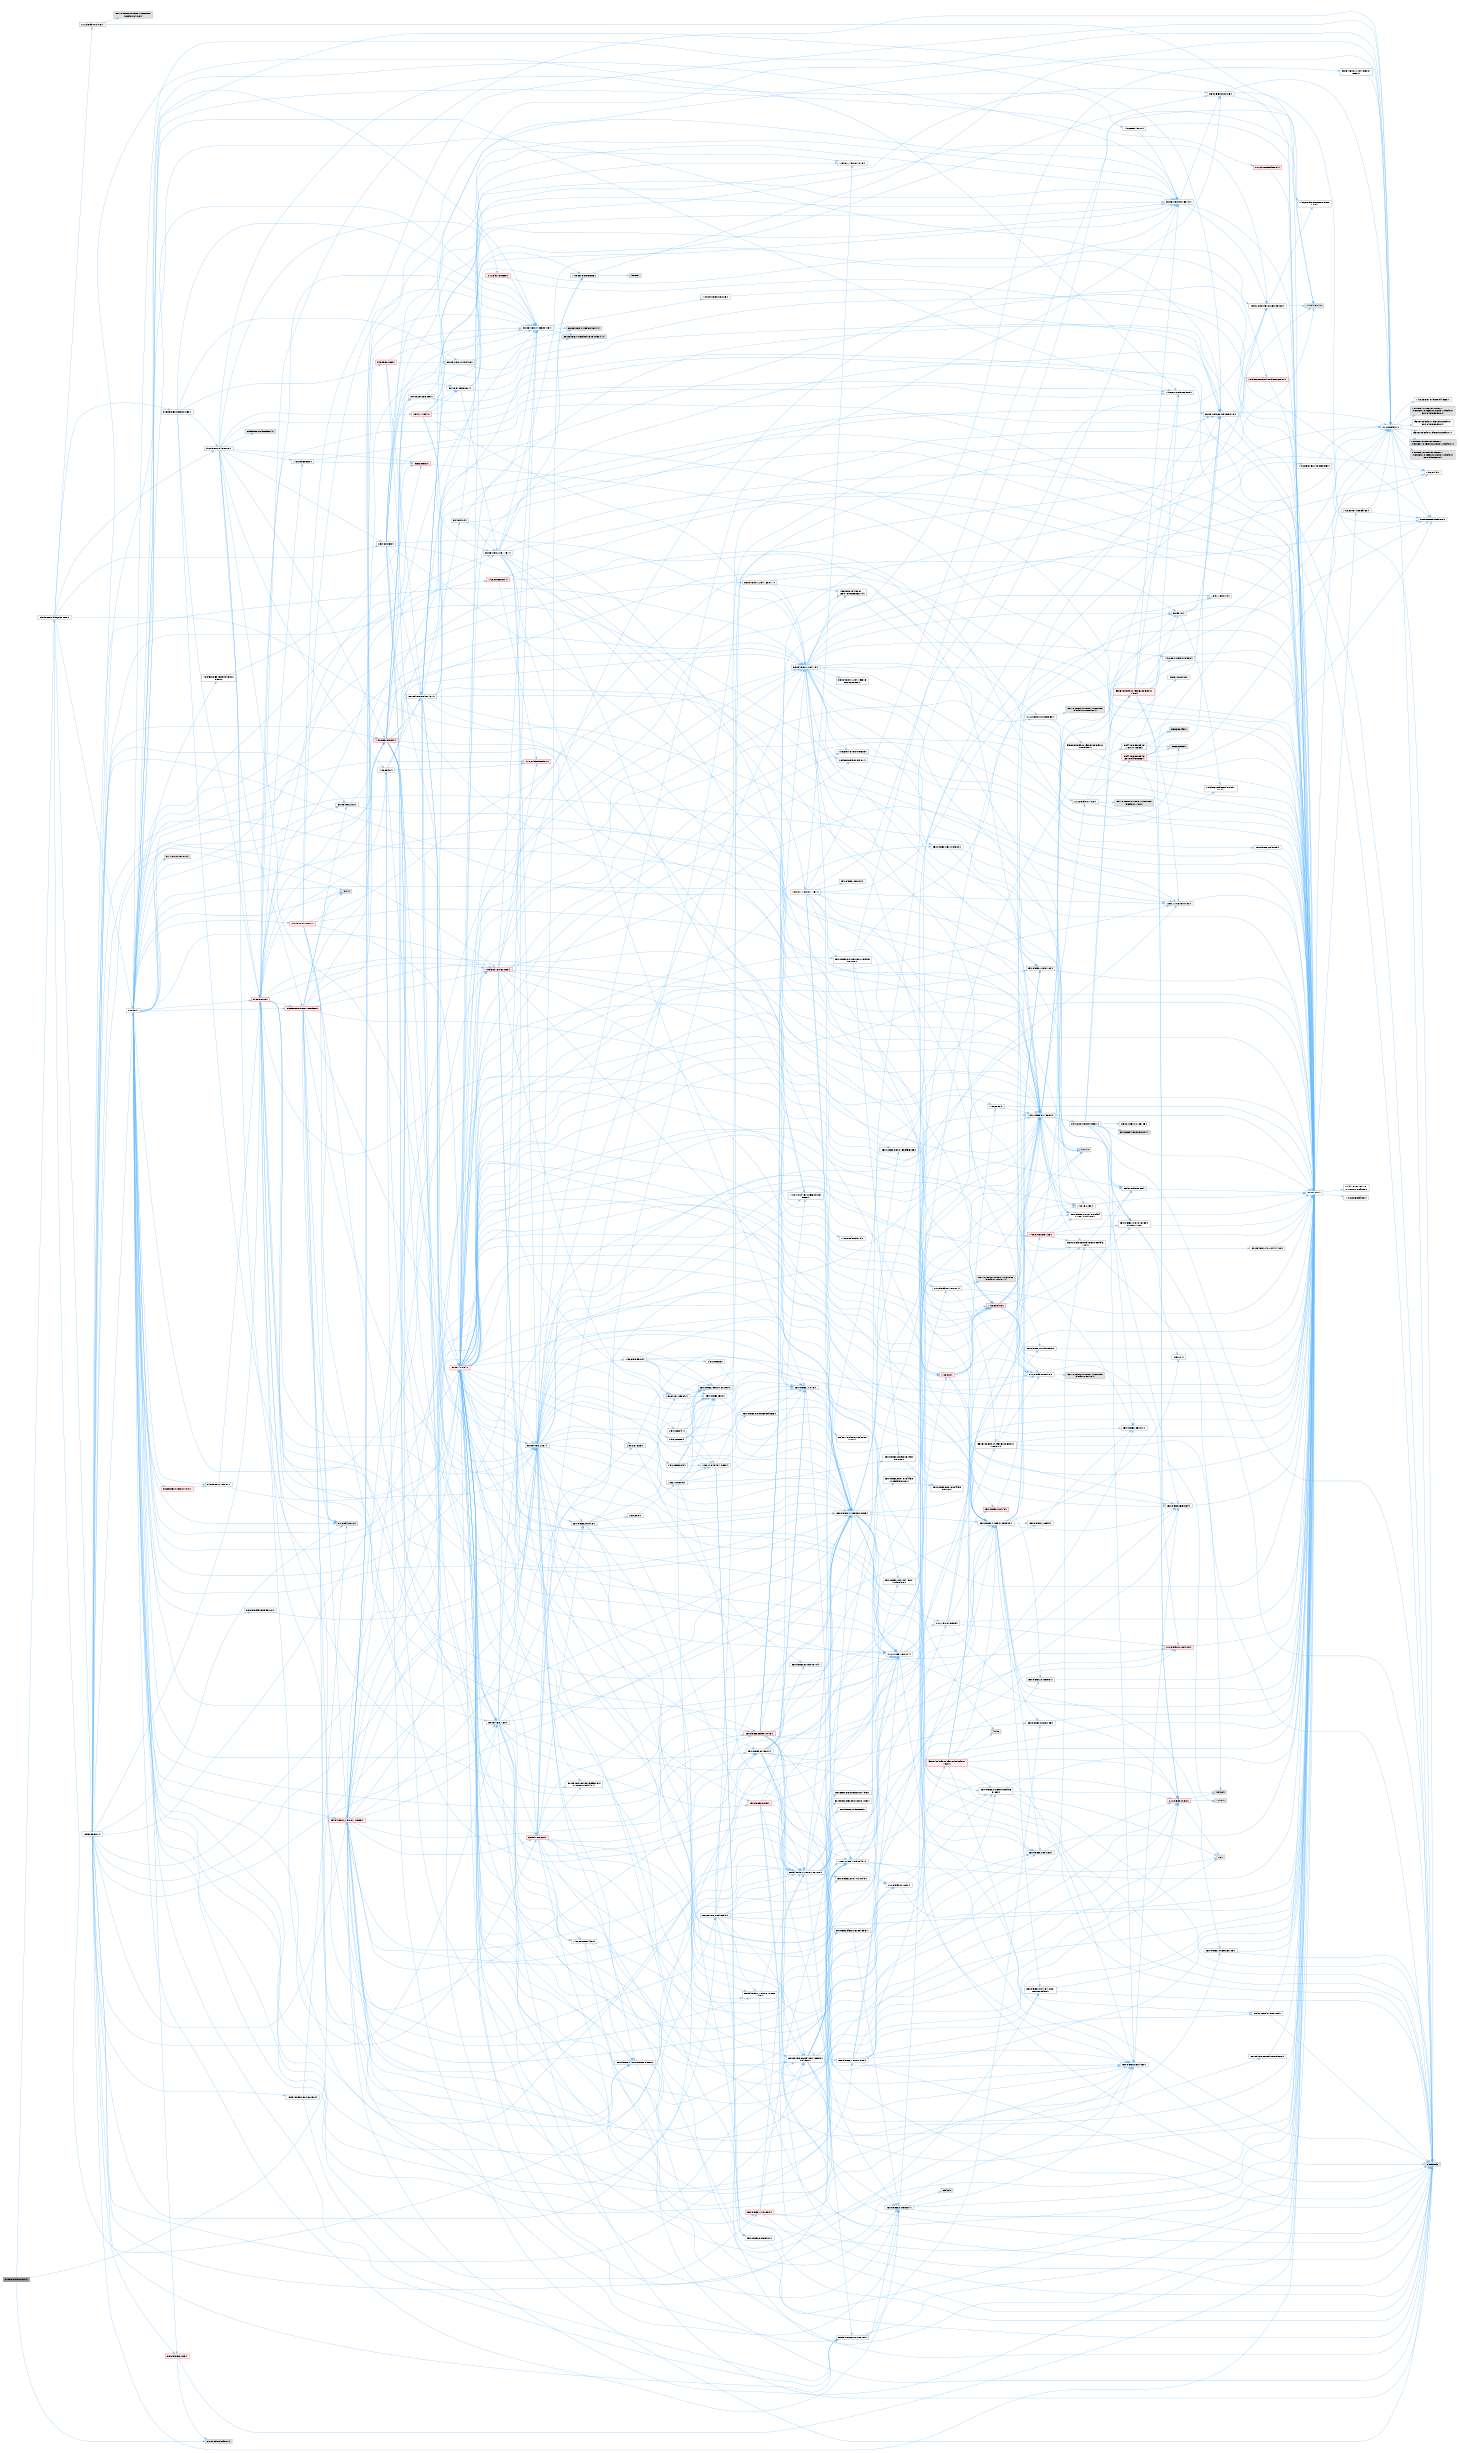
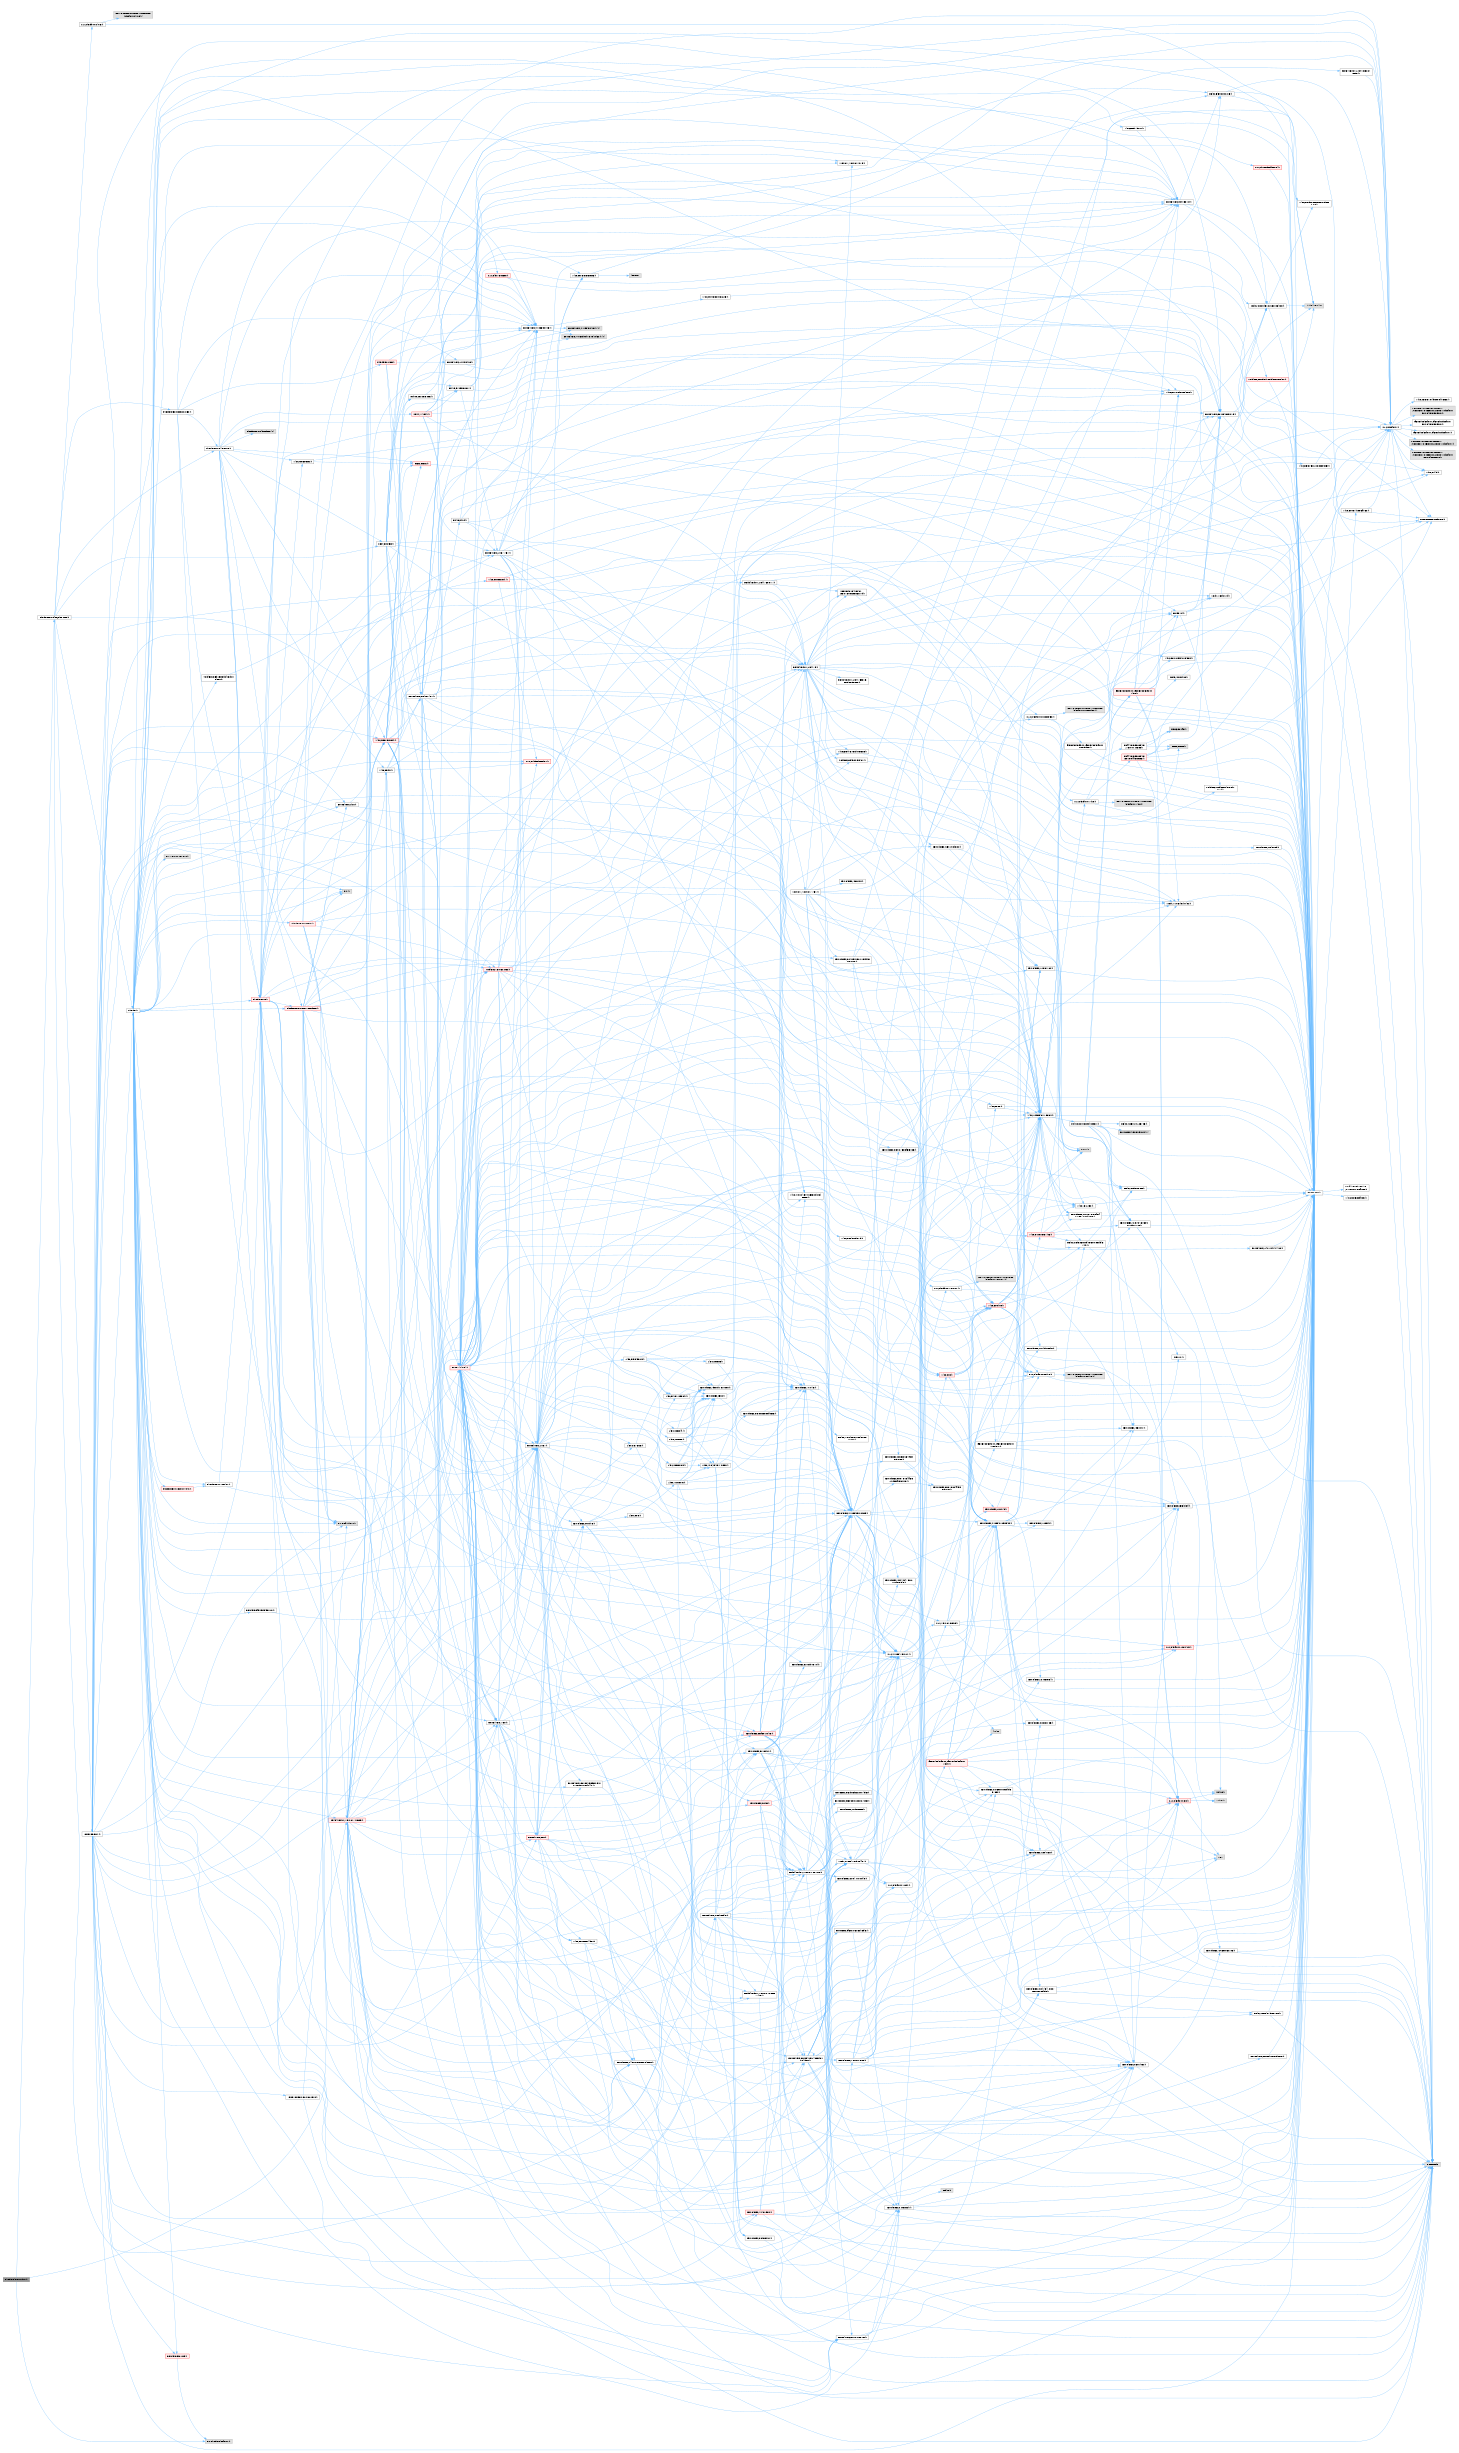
(1193, 2315) -> (1061, 554)
